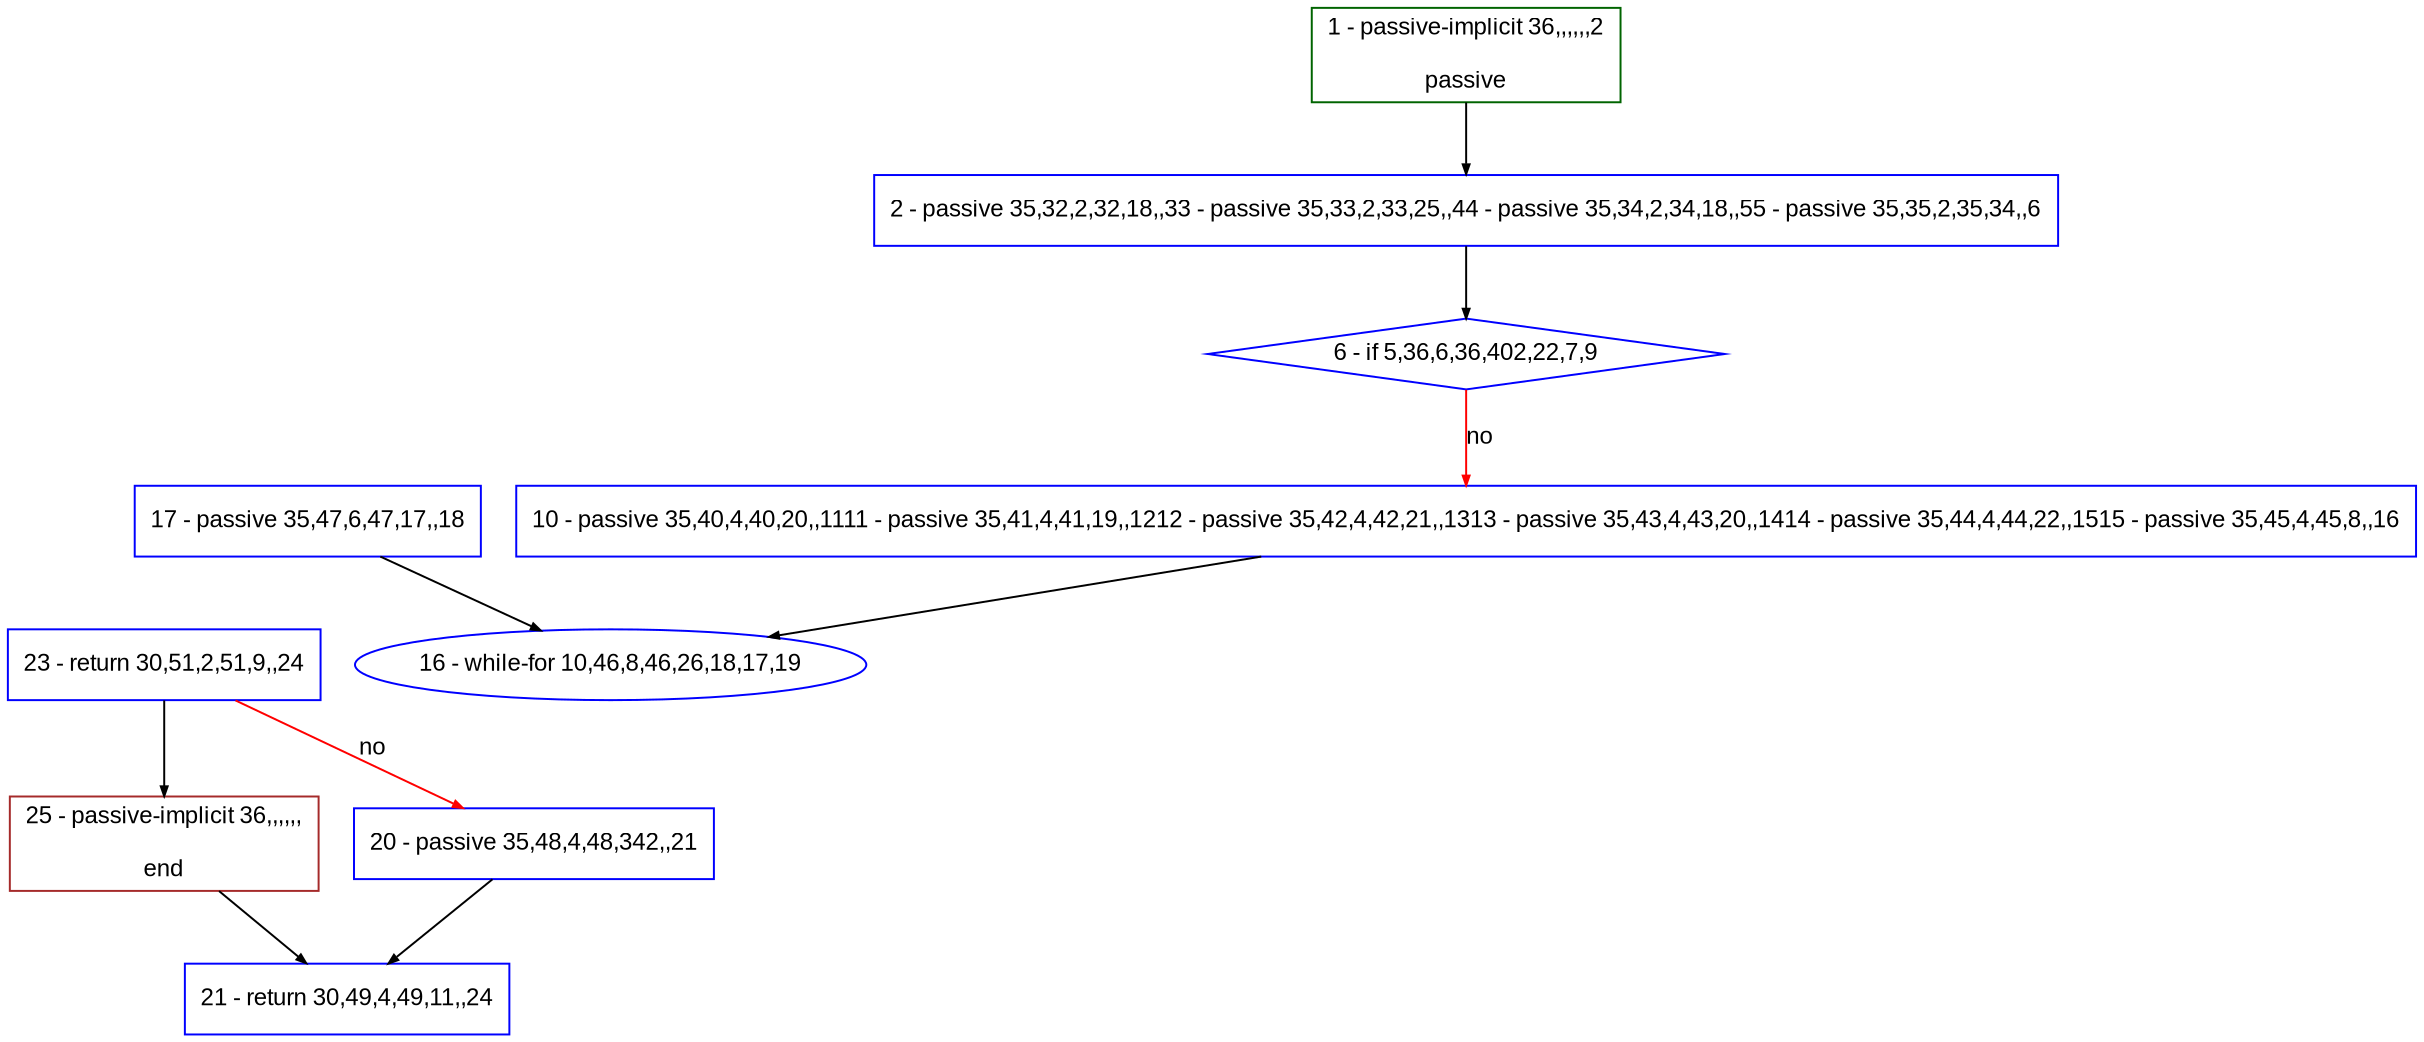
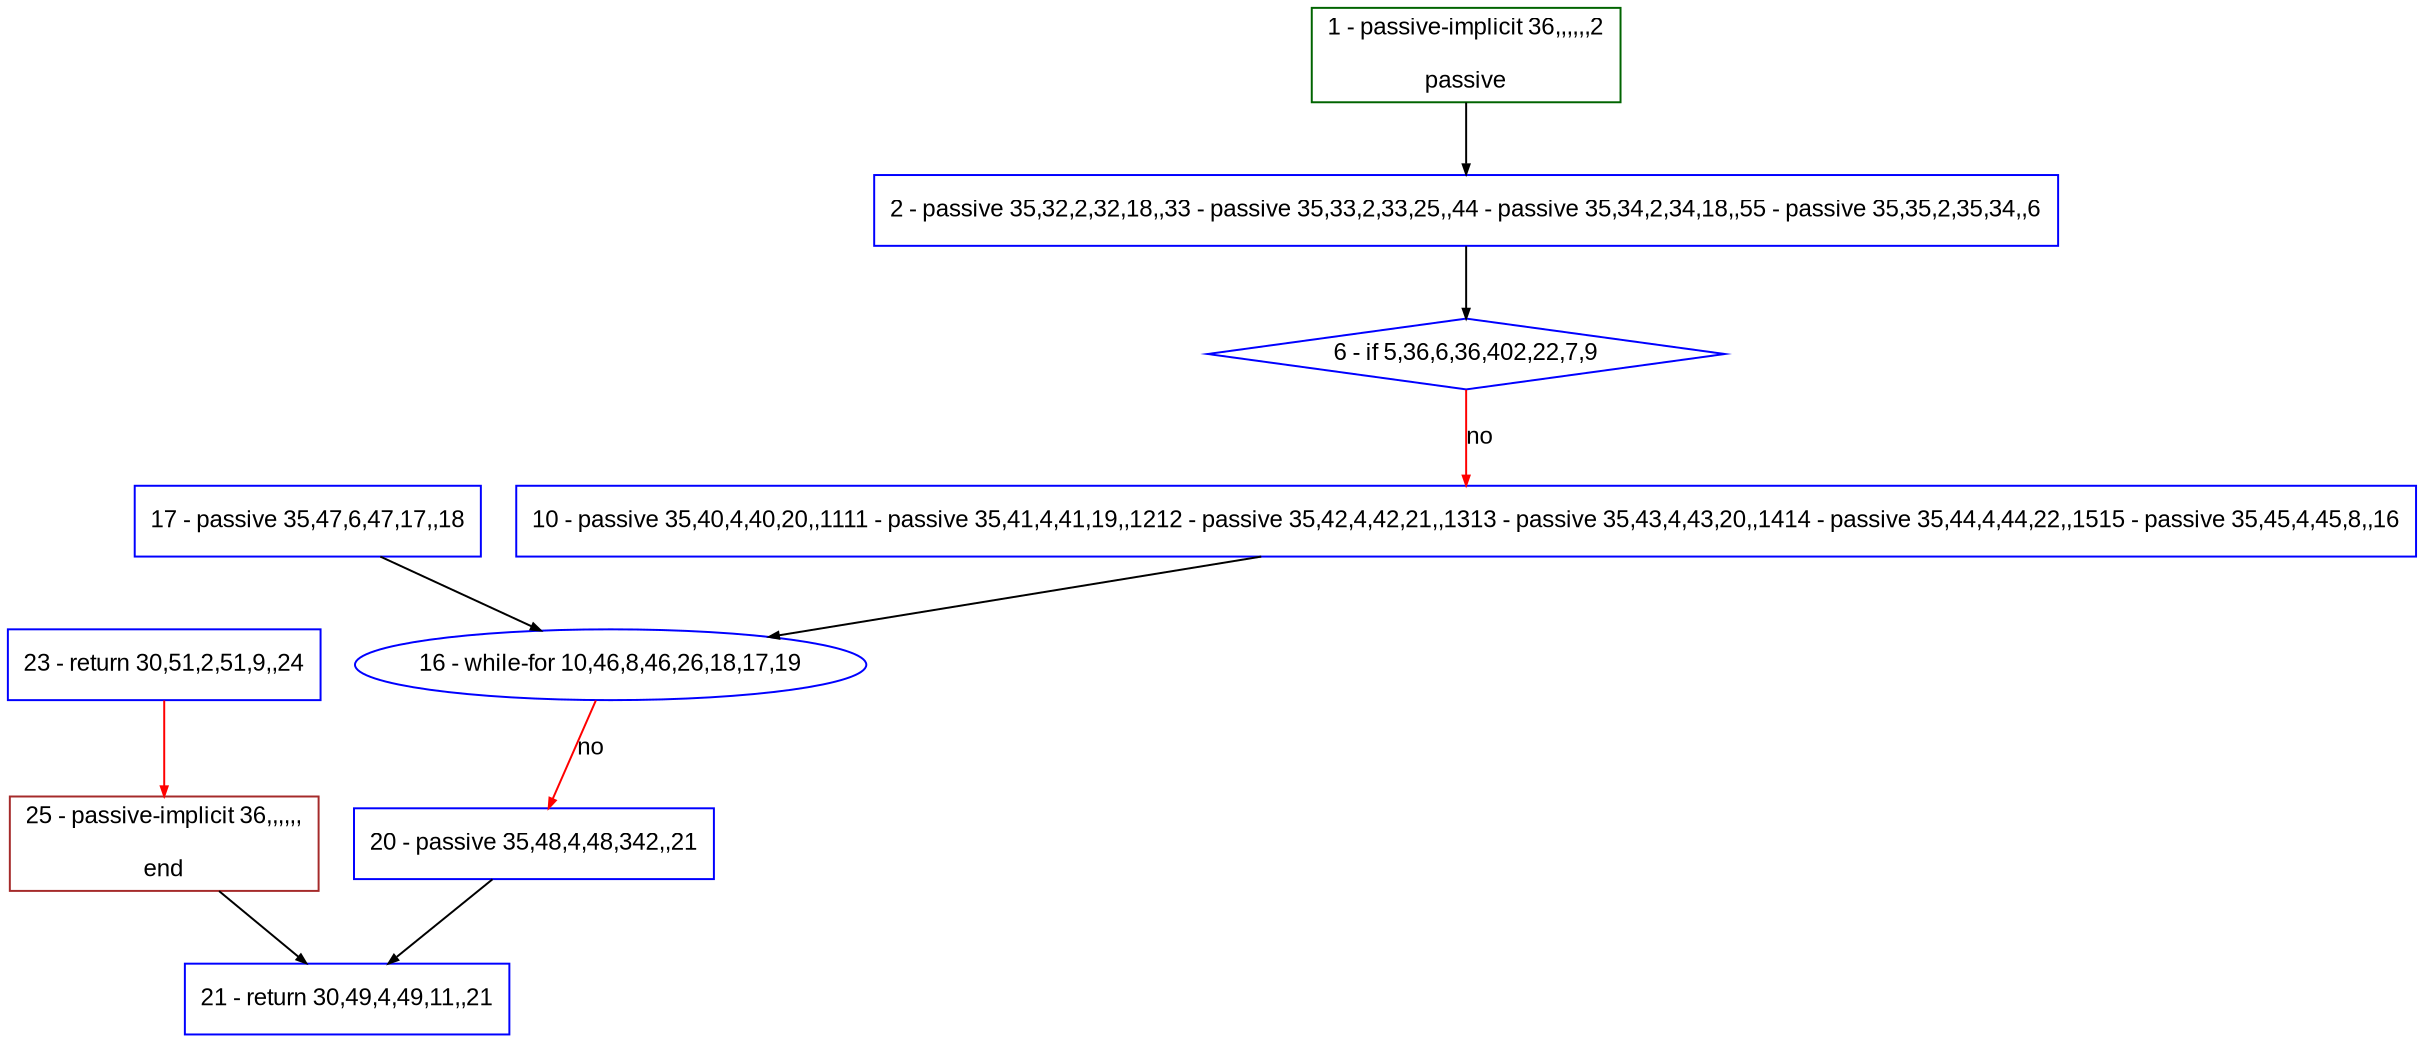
(164, 743) -> (164, 743)
(344, 752) -> (574, 750)
(347, 999) -> (347, 999)
